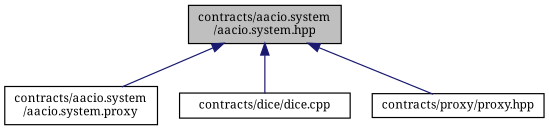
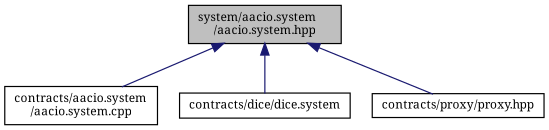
(265, 24) -> (265, 24)
(81, 106) -> (81, 106)
(265, 106) -> (265, 106)
